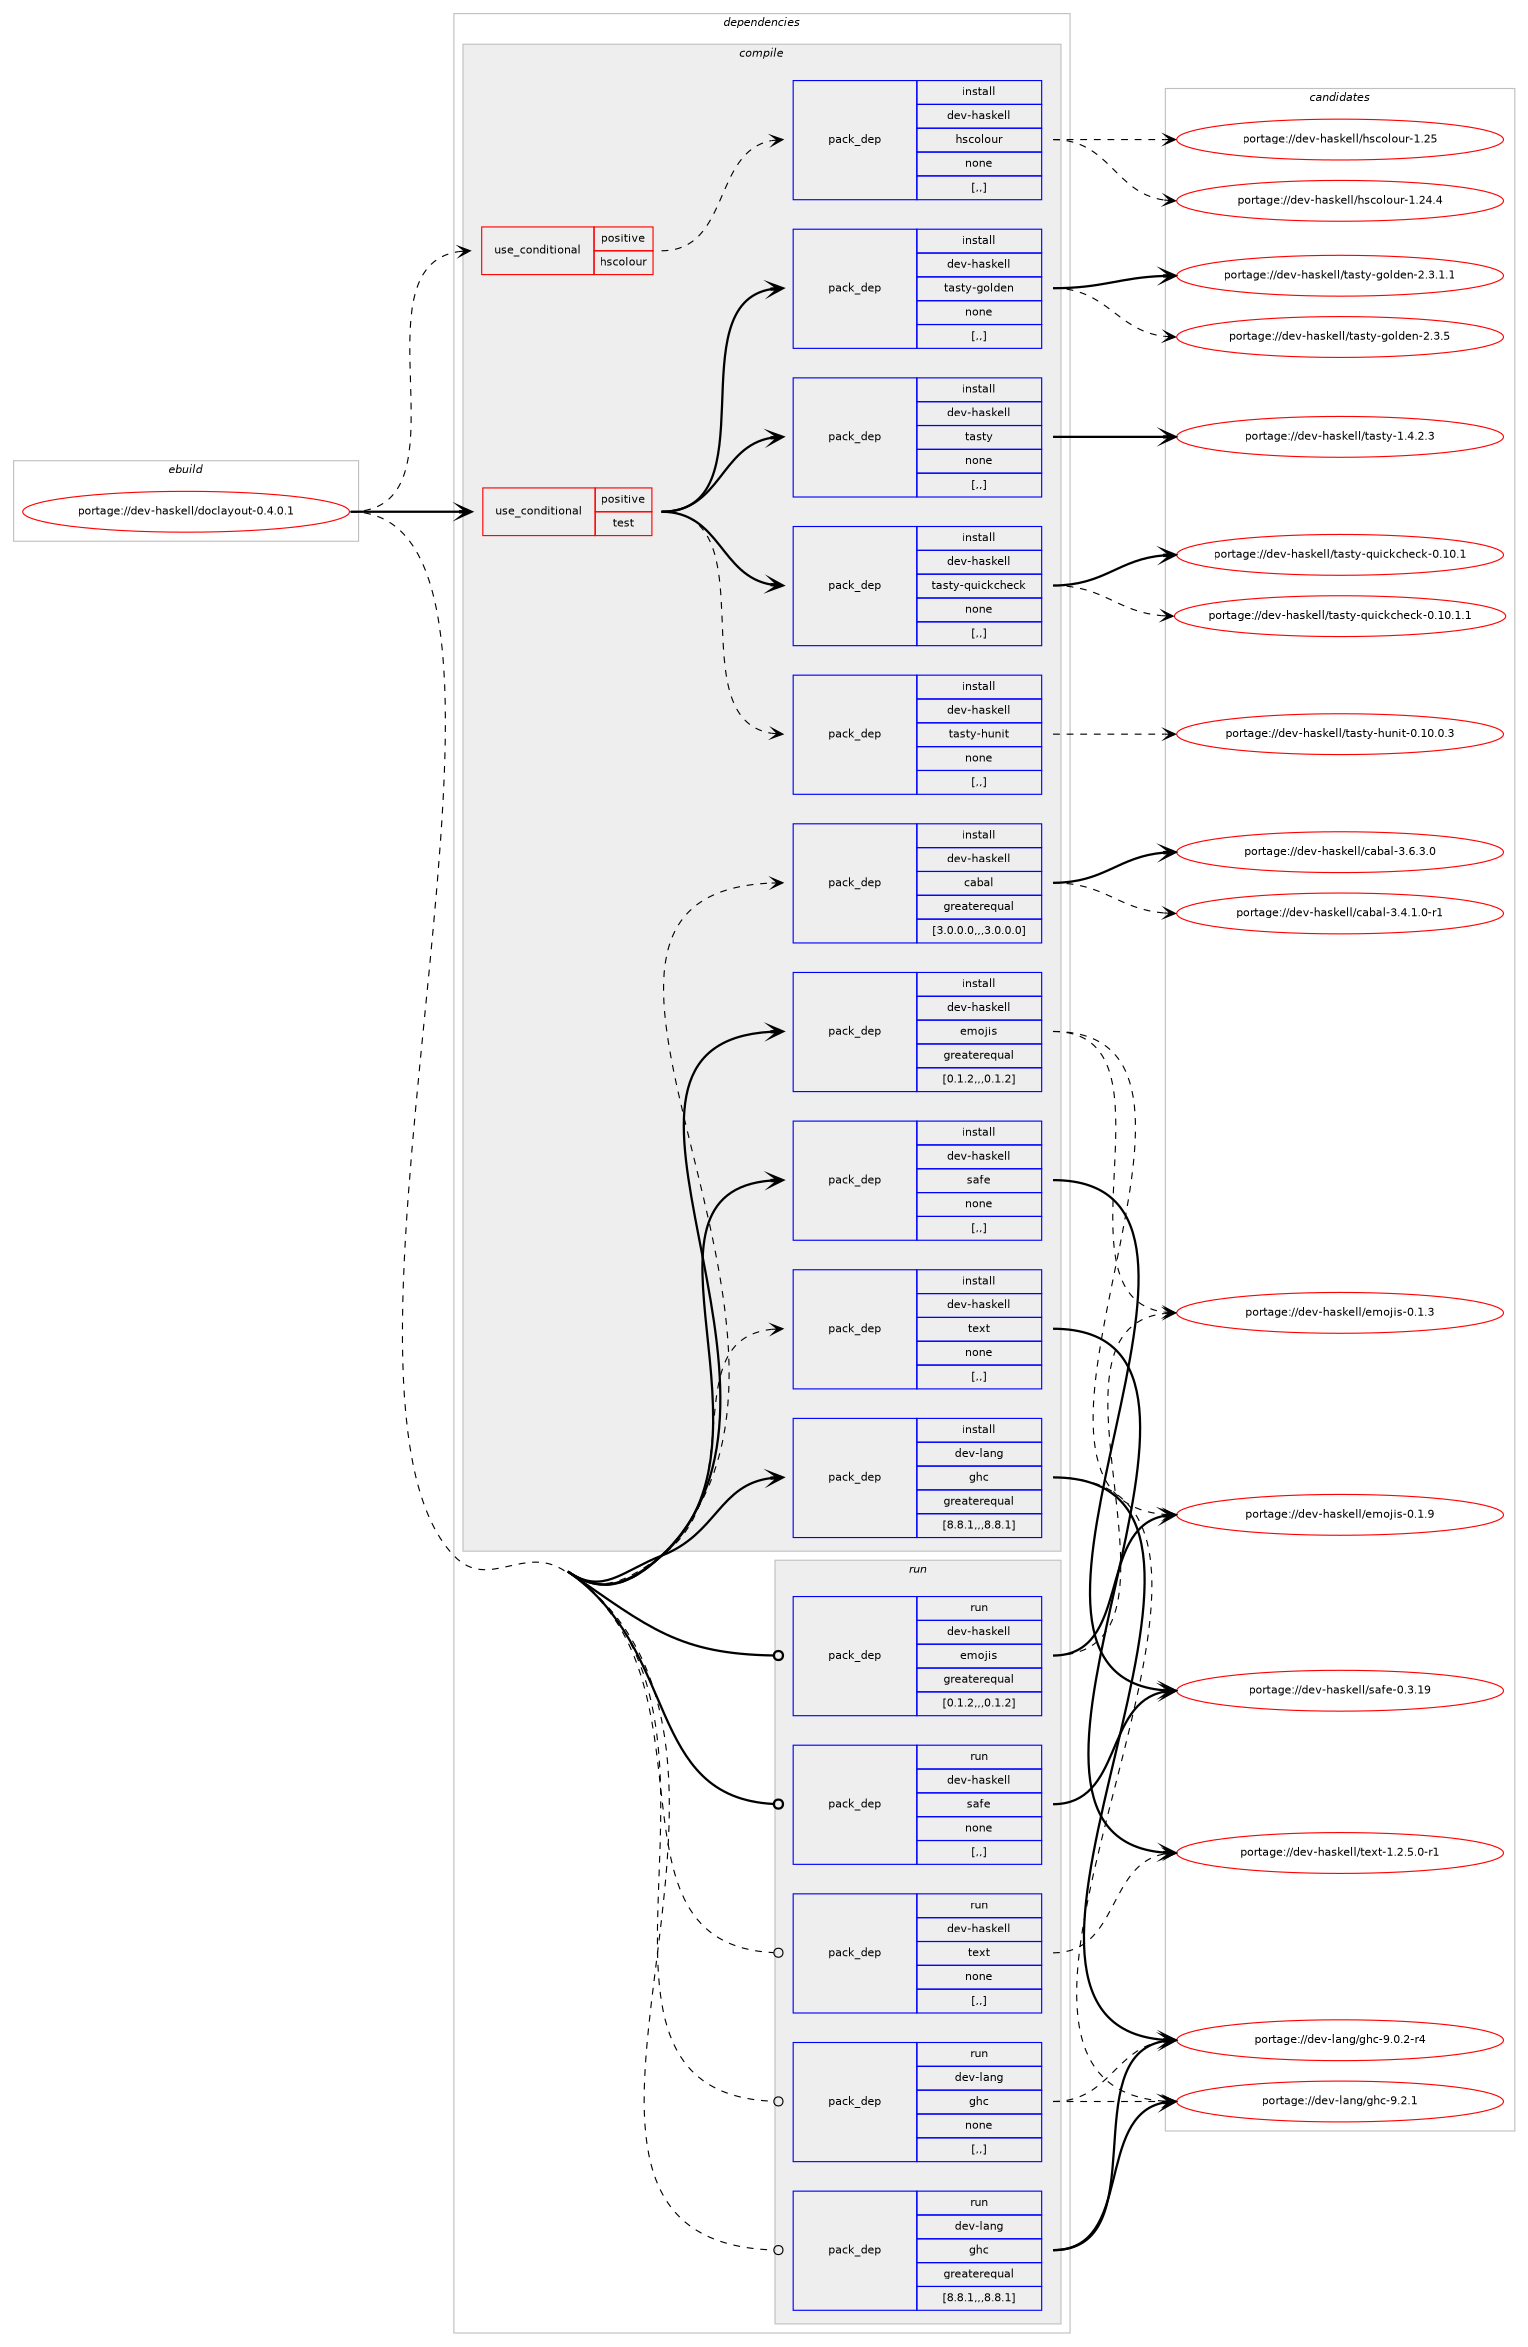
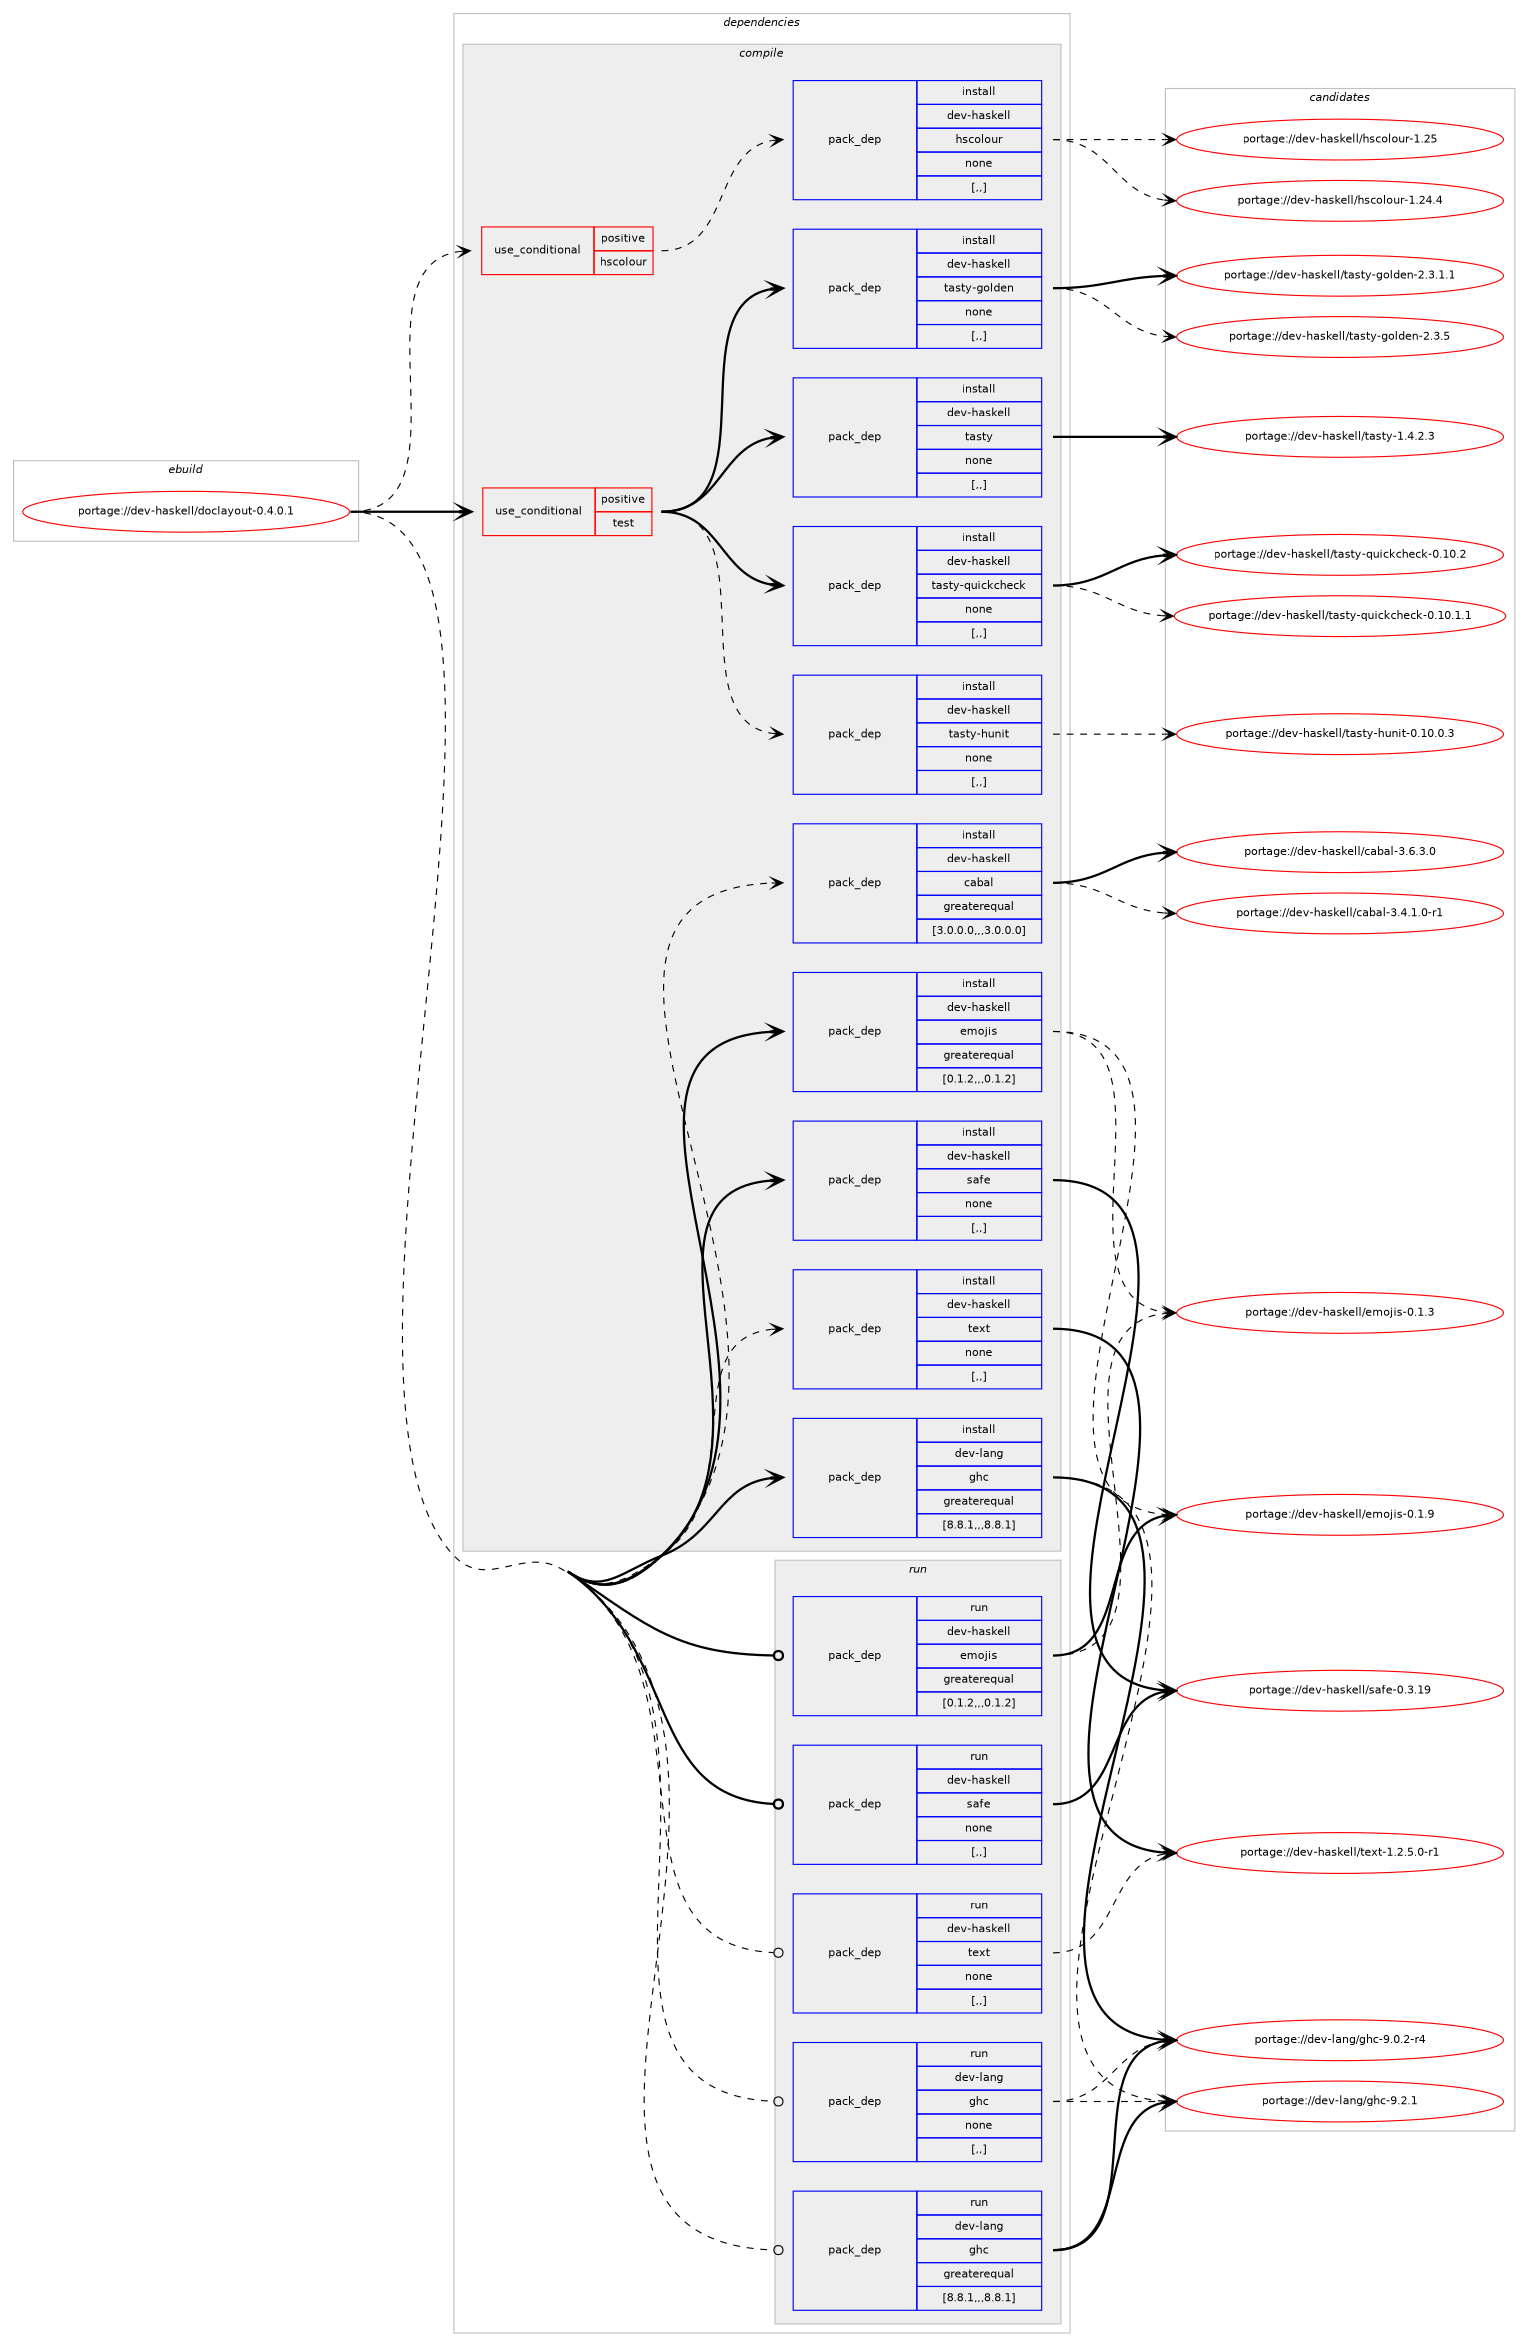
(1340, 555) -> (1340, 555)
